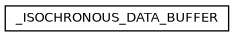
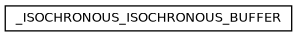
(117, 18) -> (148, 18)
